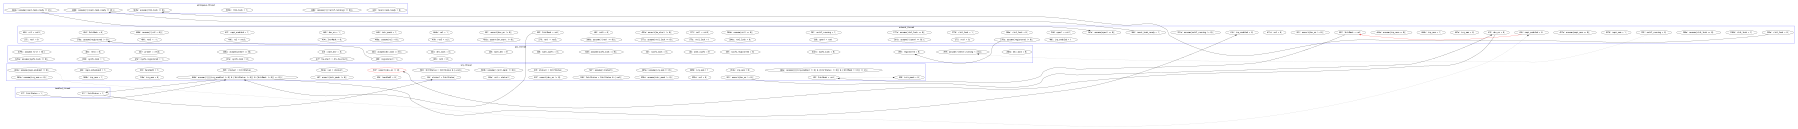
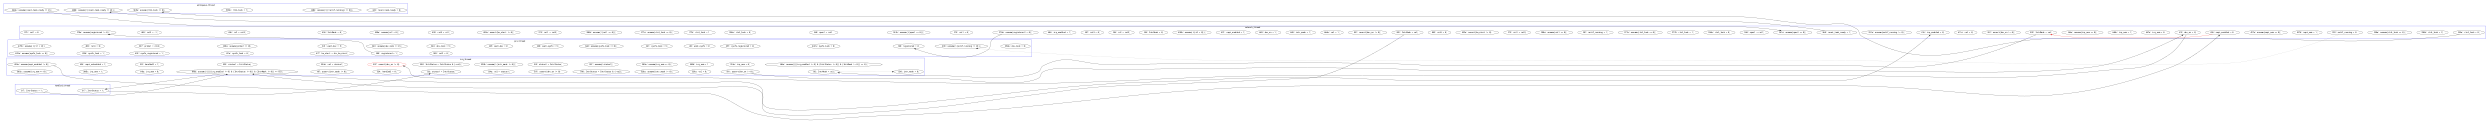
none -> (1092, 33)
(795, 119) -> (1138, 95)
